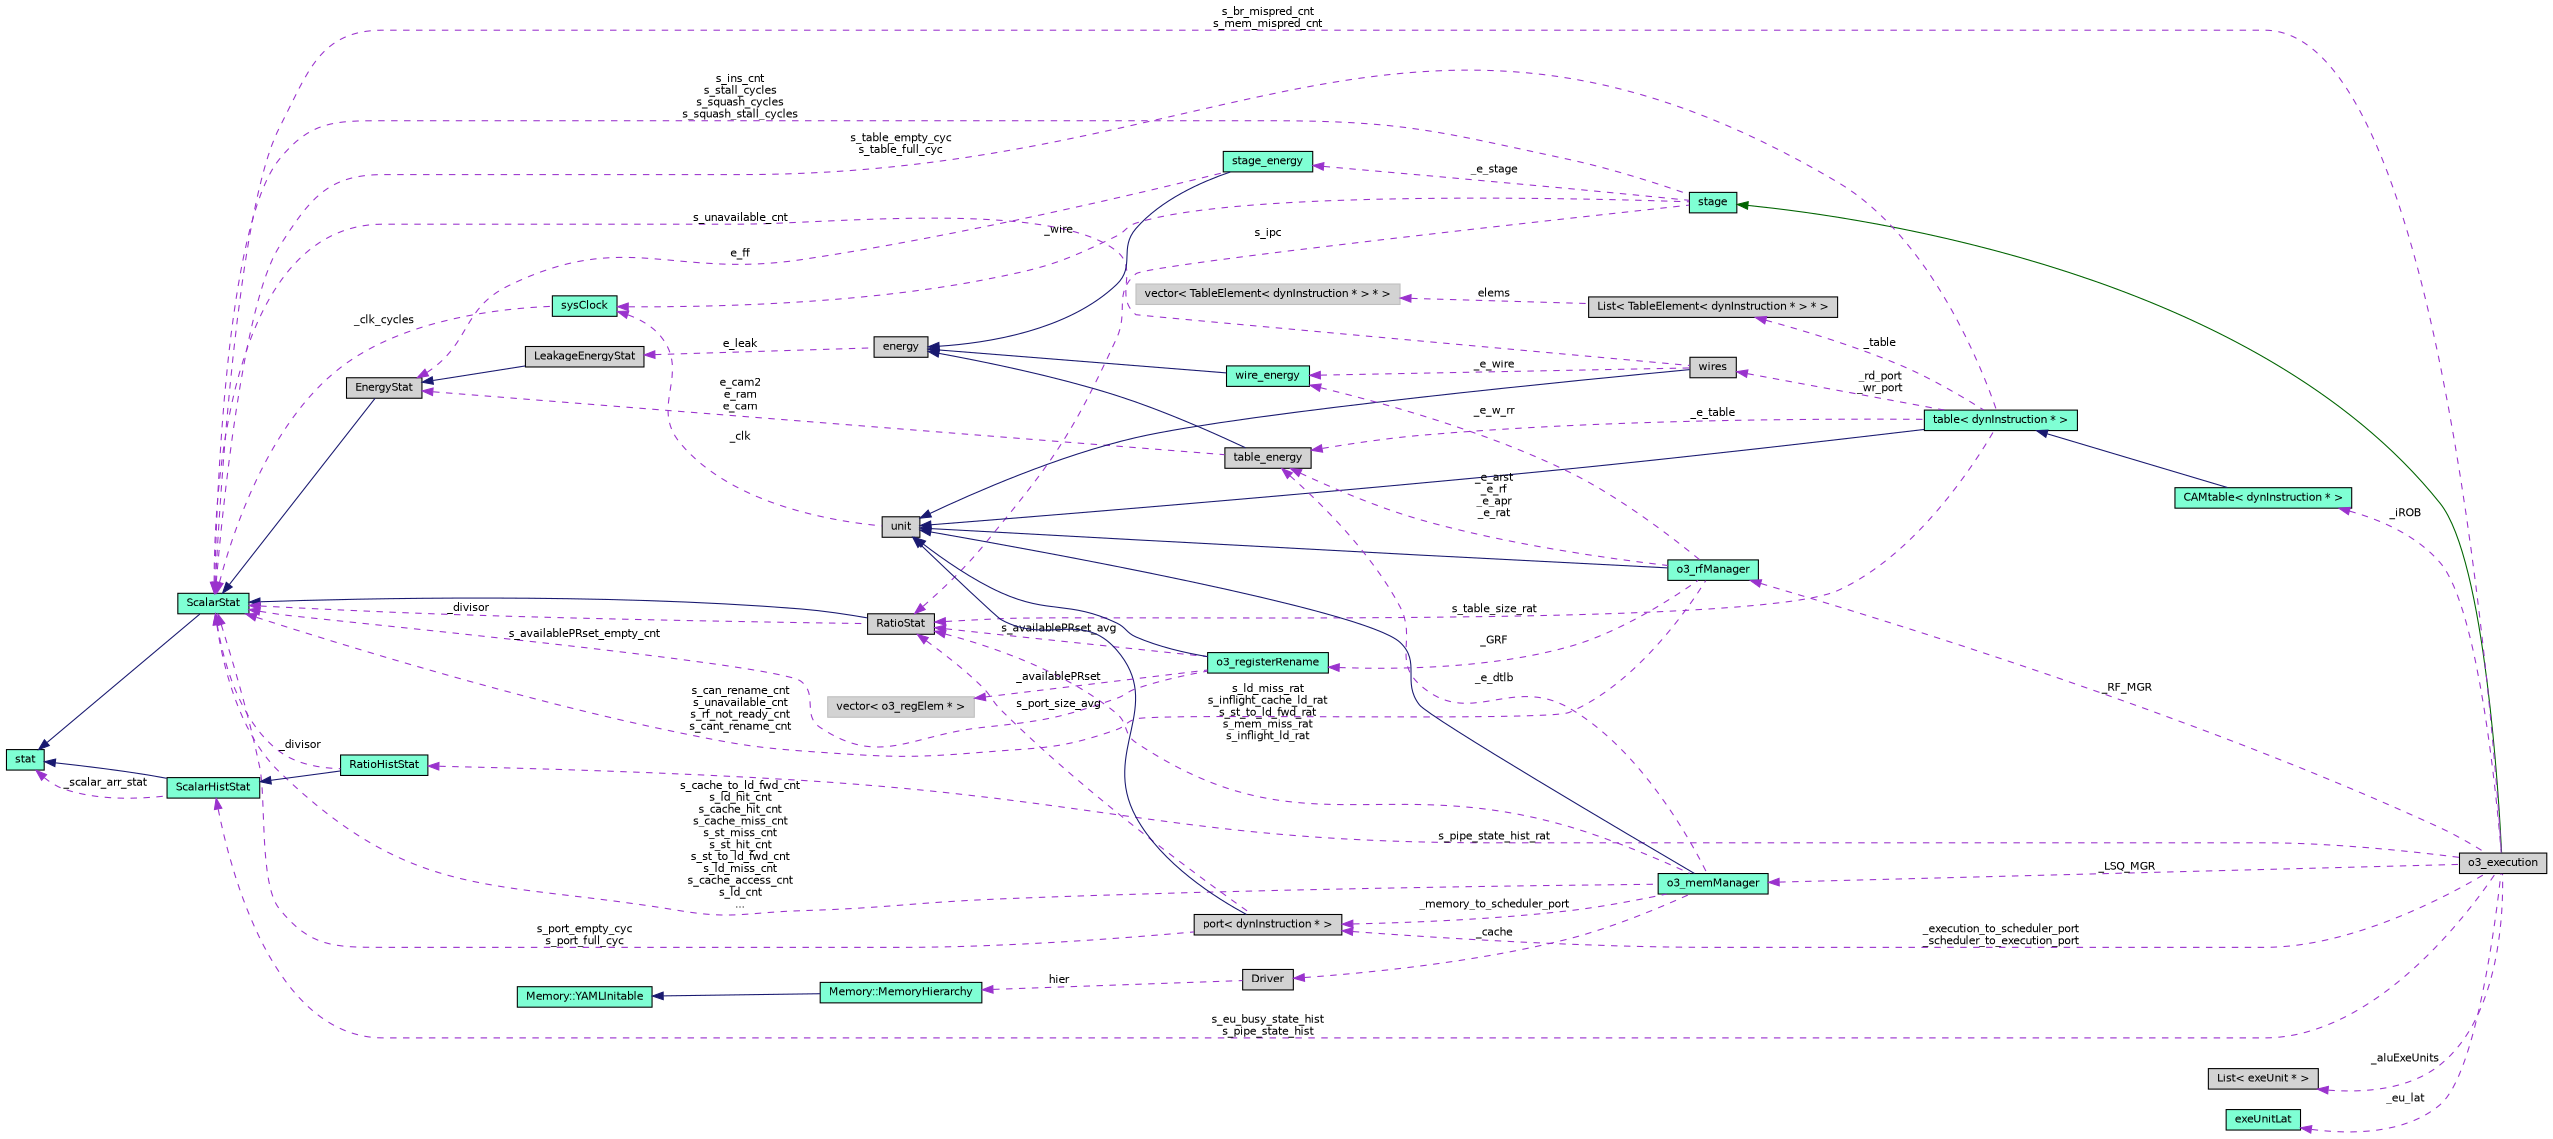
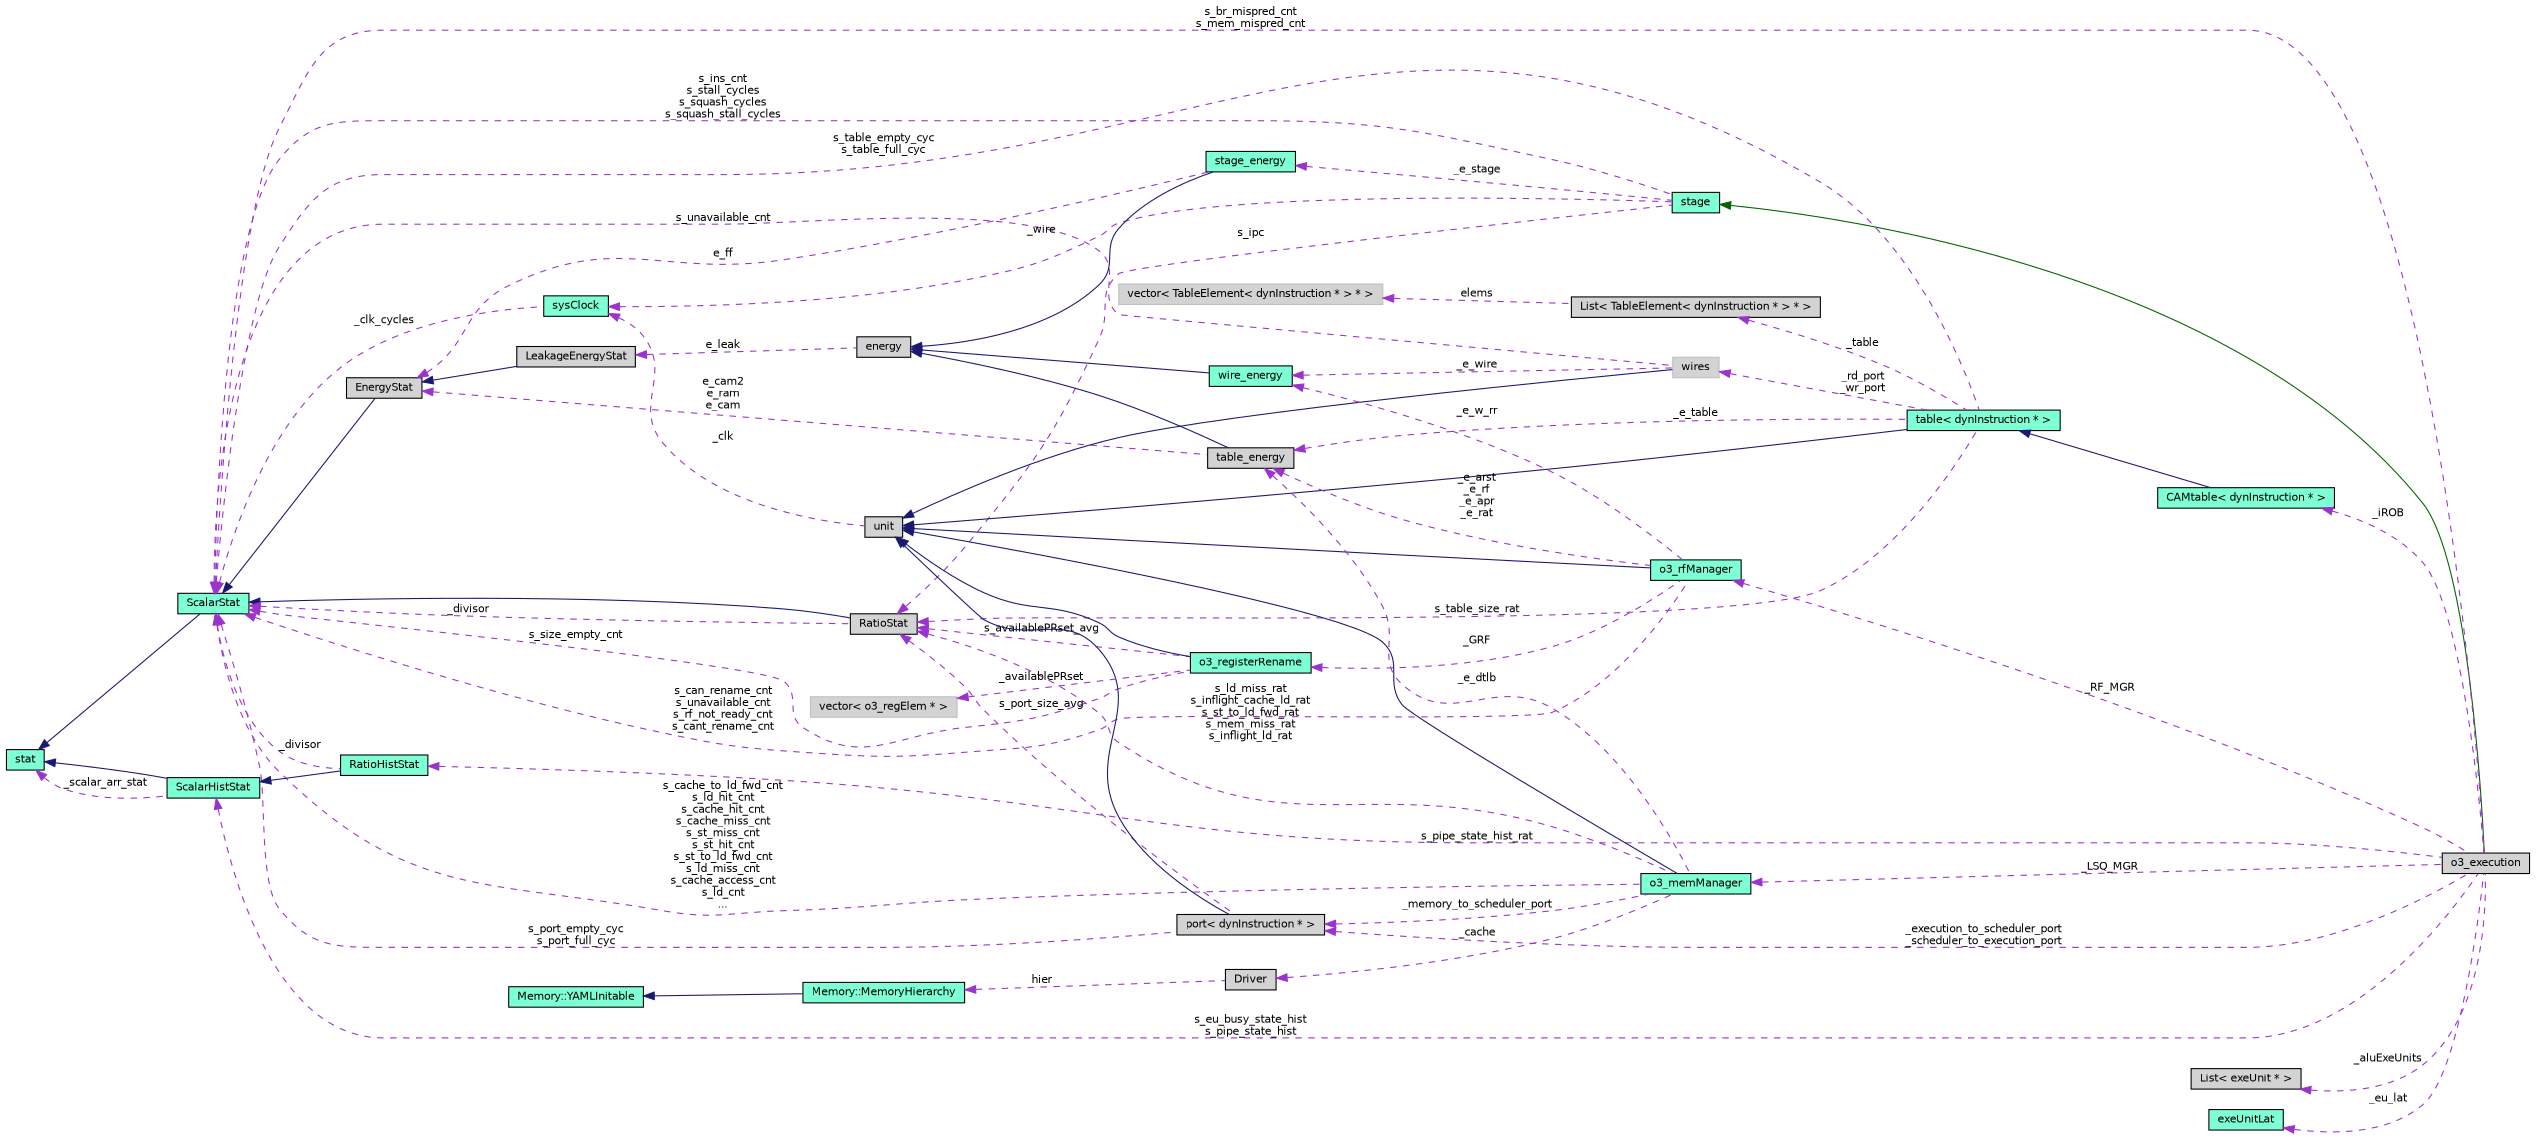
(1713, 368) -> (1696, 368)
(585, 634) -> (576, 635)
